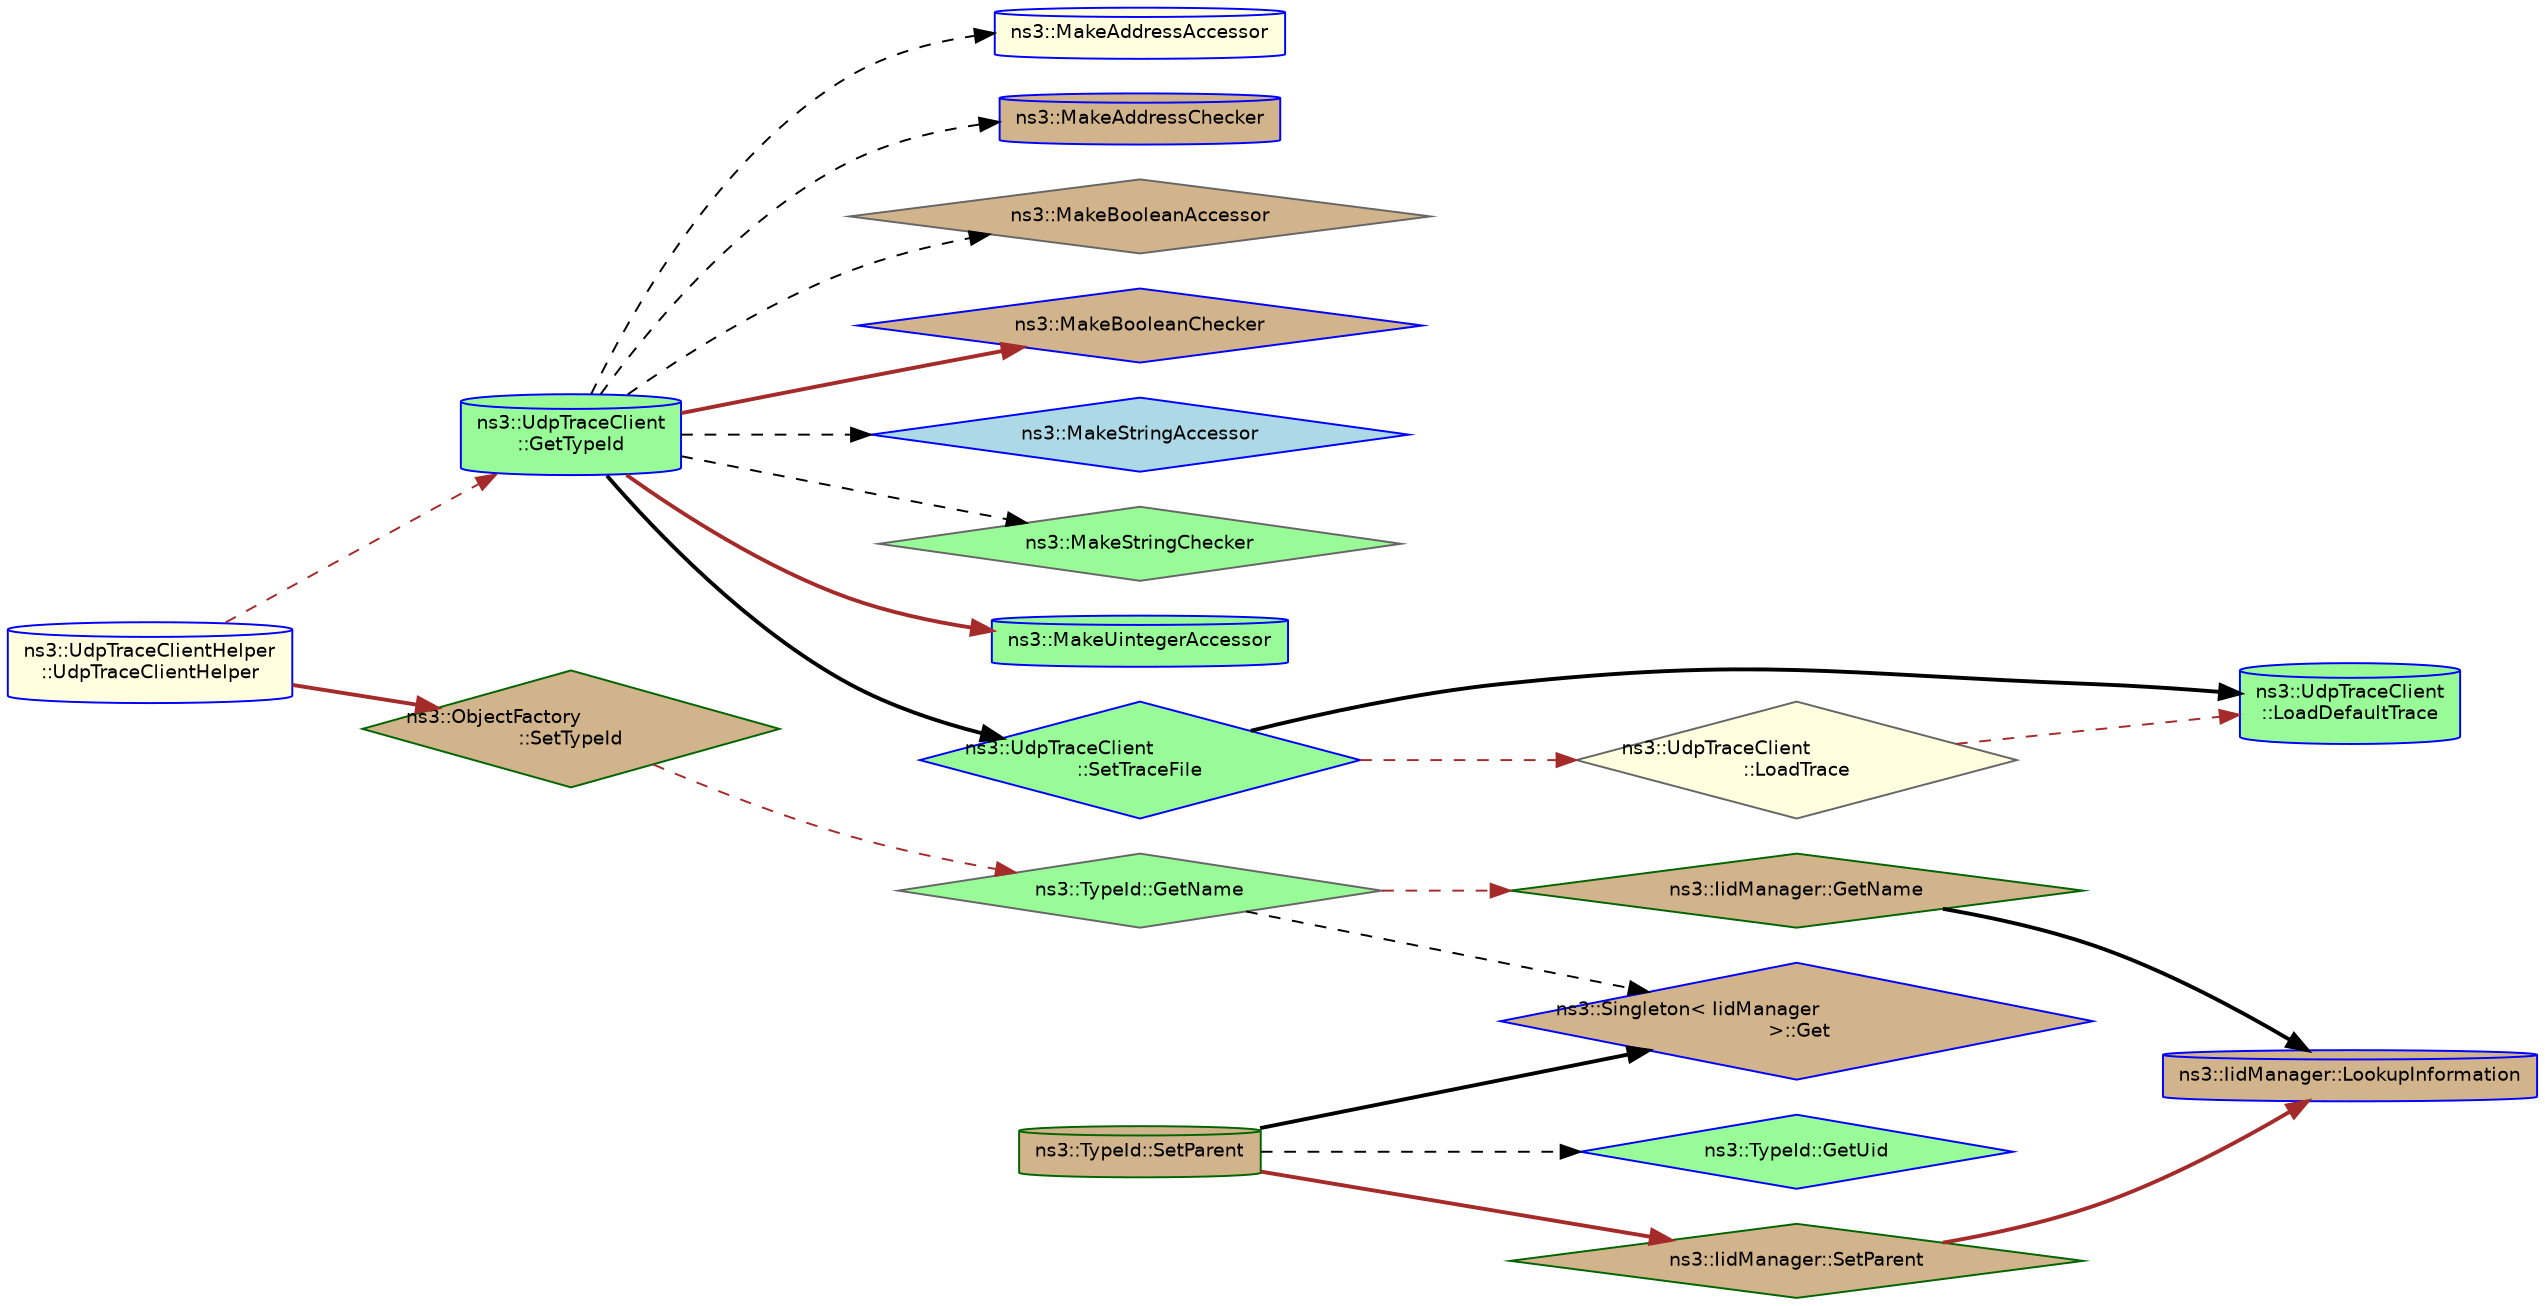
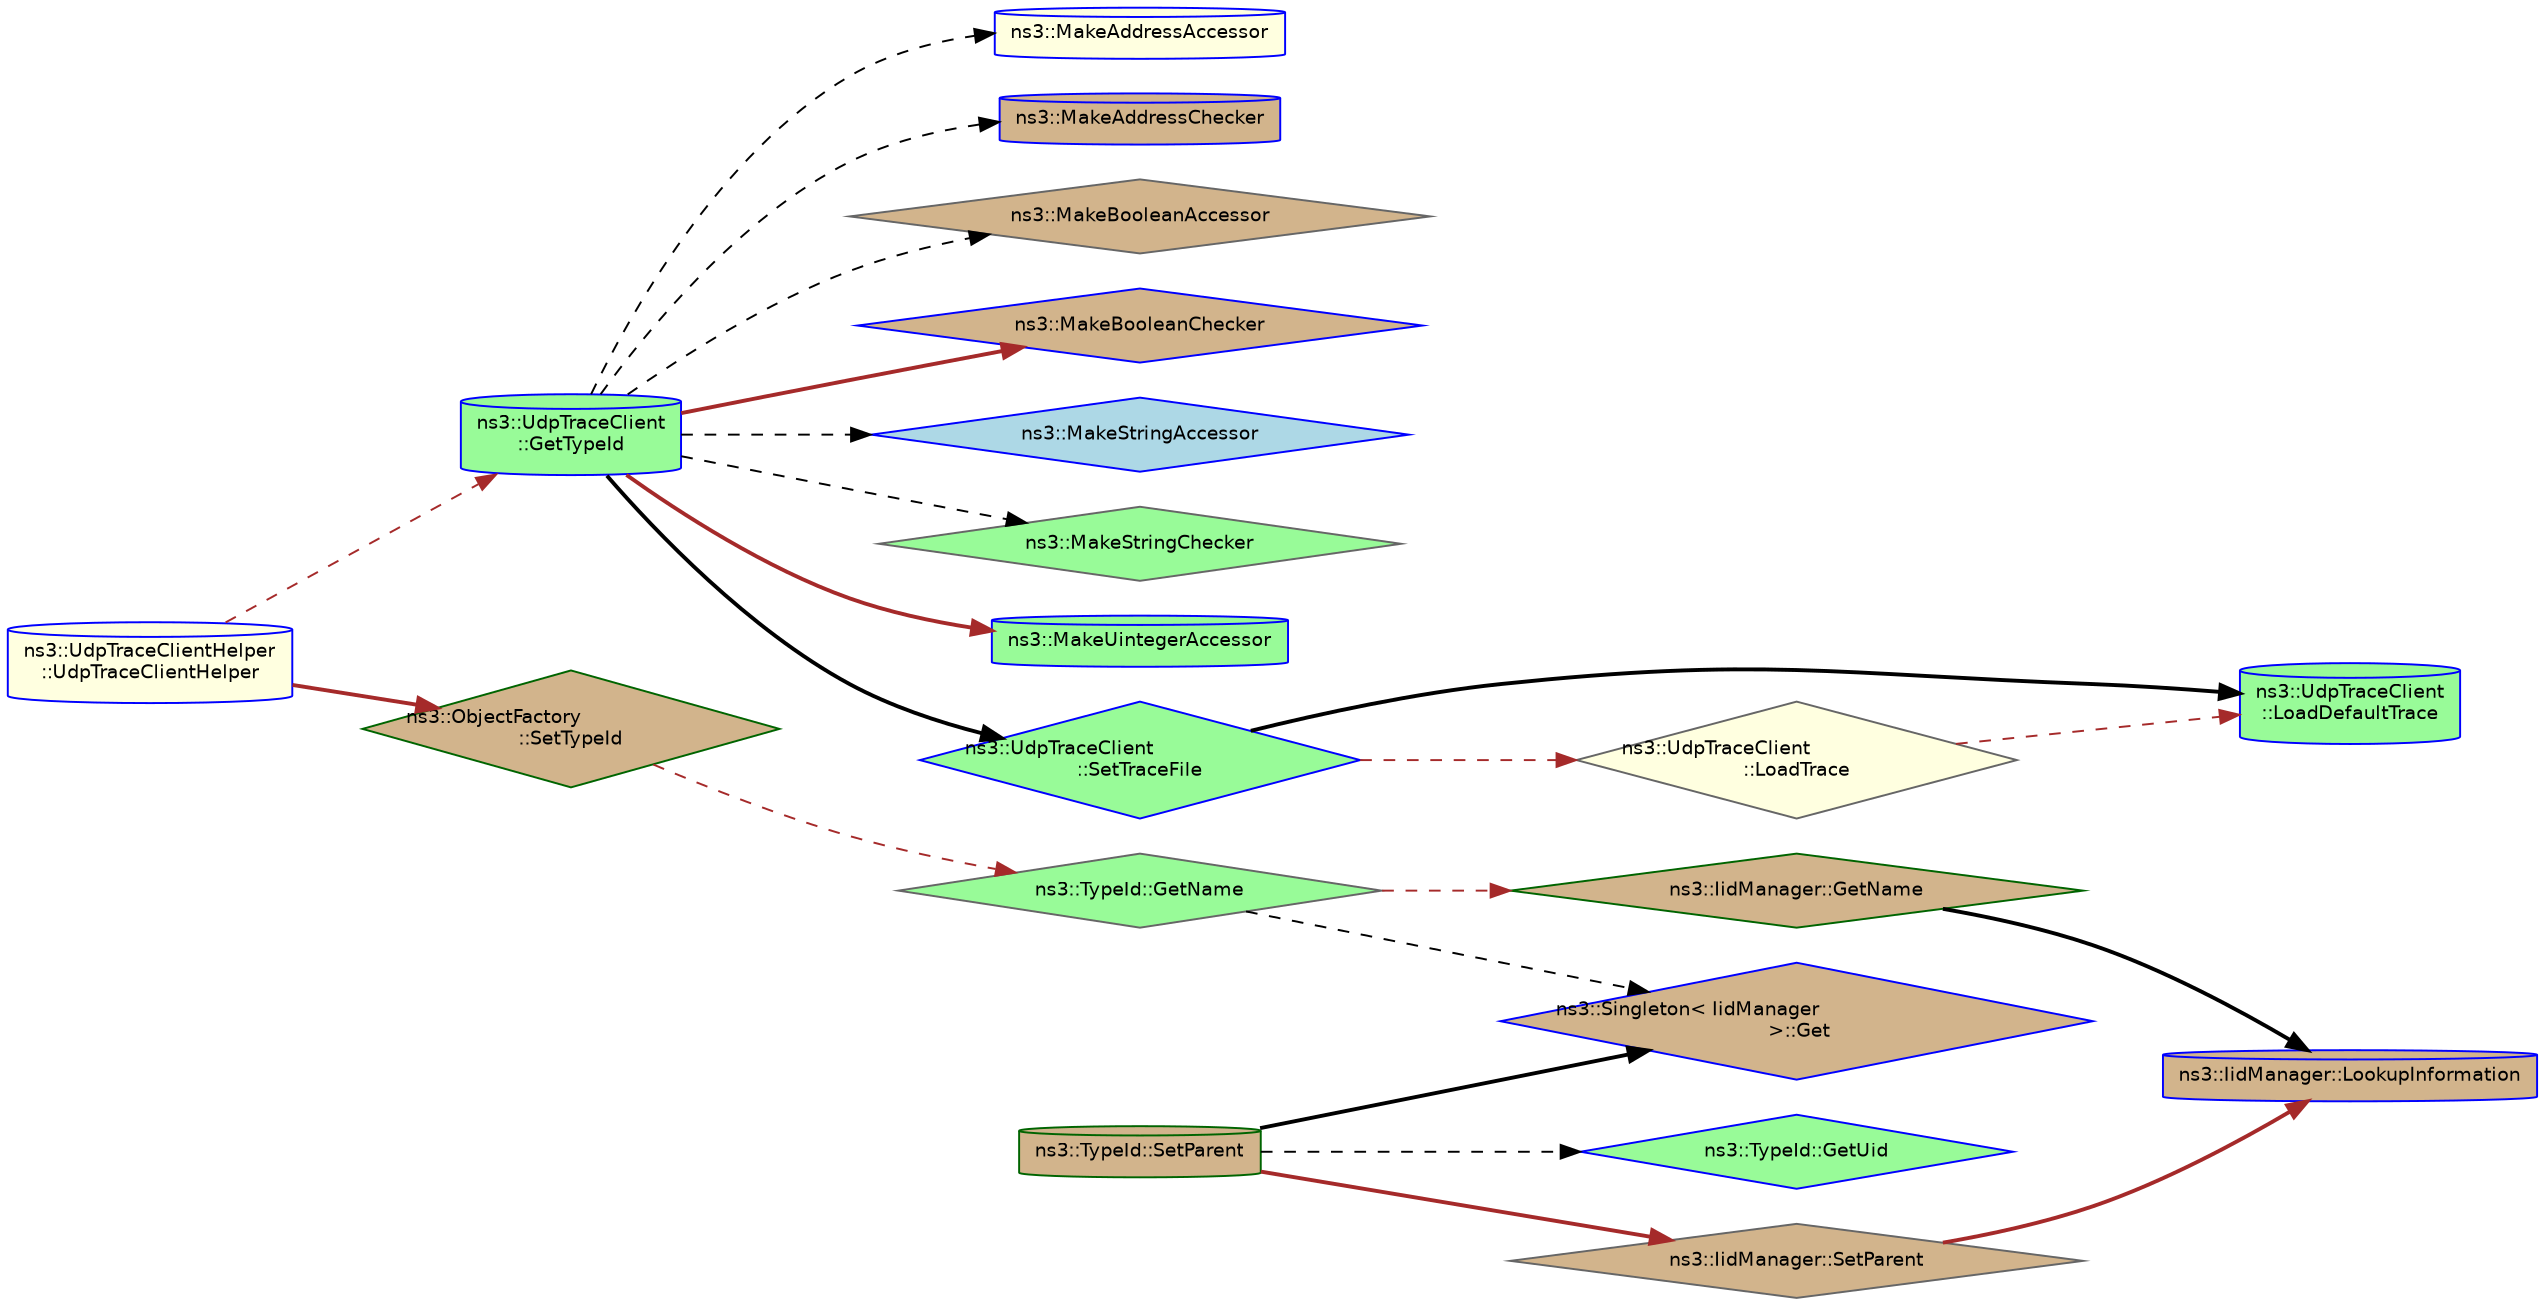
(1797, 1261) -> (1797, 1261)
